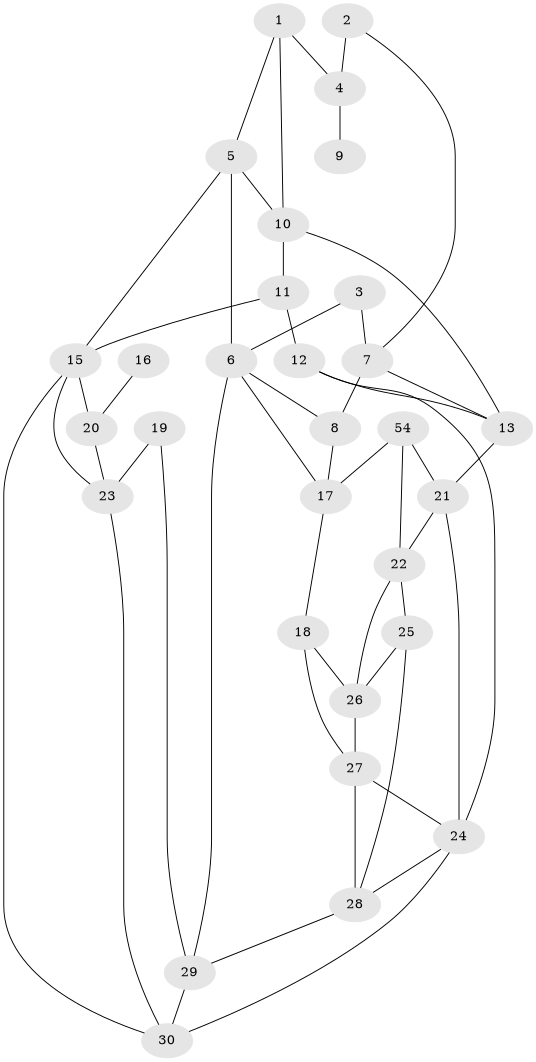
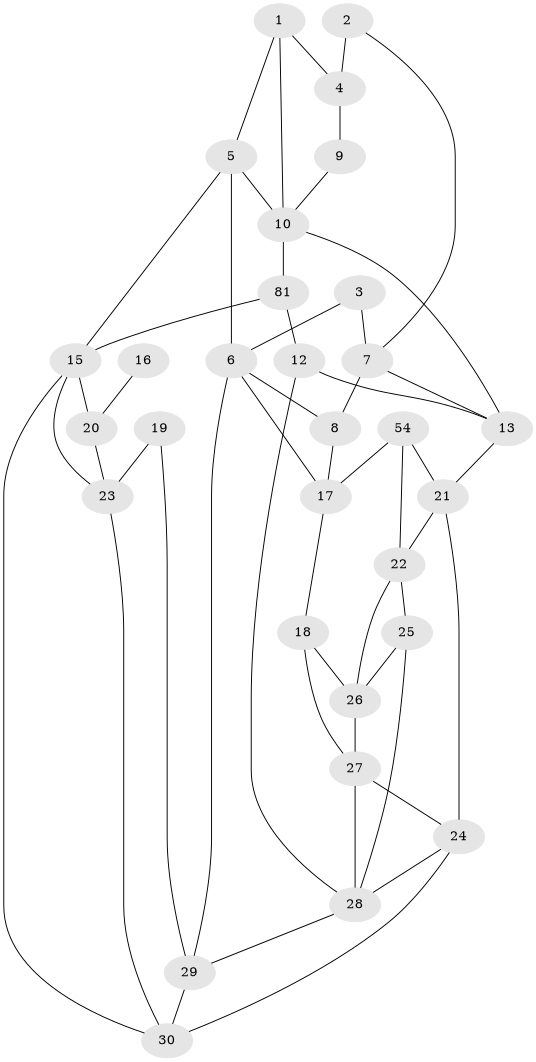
none -> (312, 191)
(283, 293) -> (283, 293)
(495, 546) -> (253, 649)
